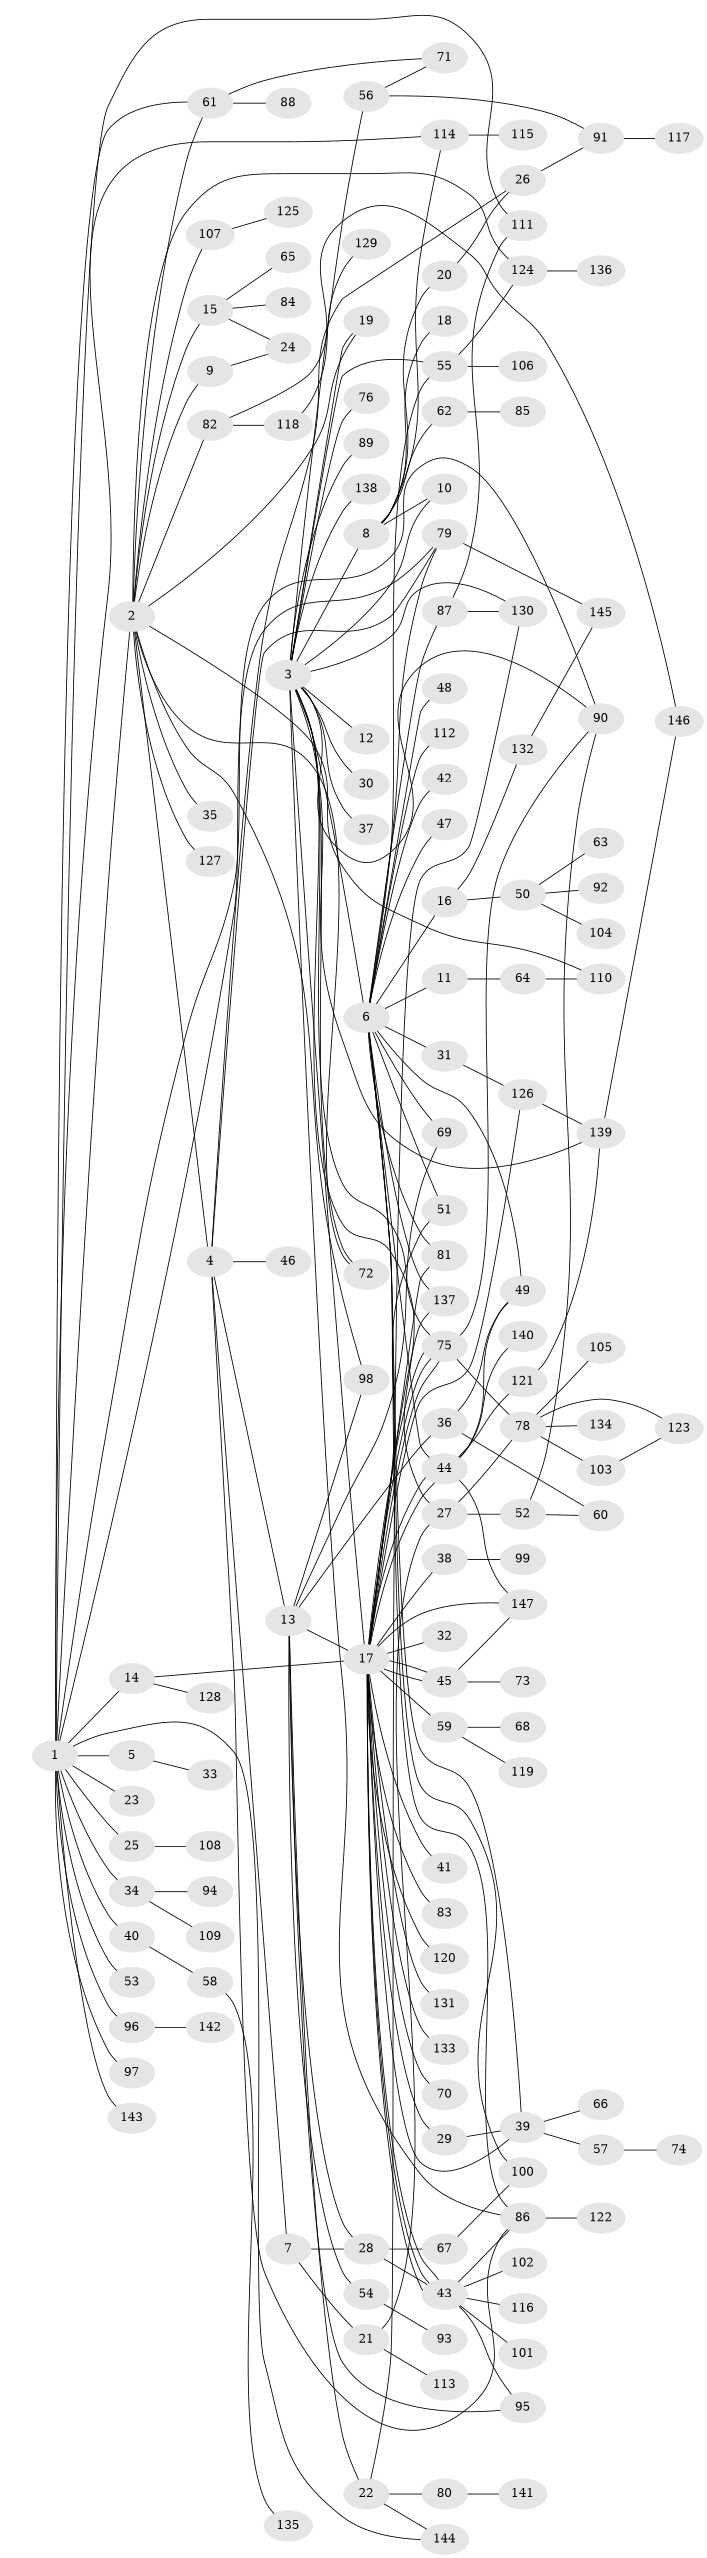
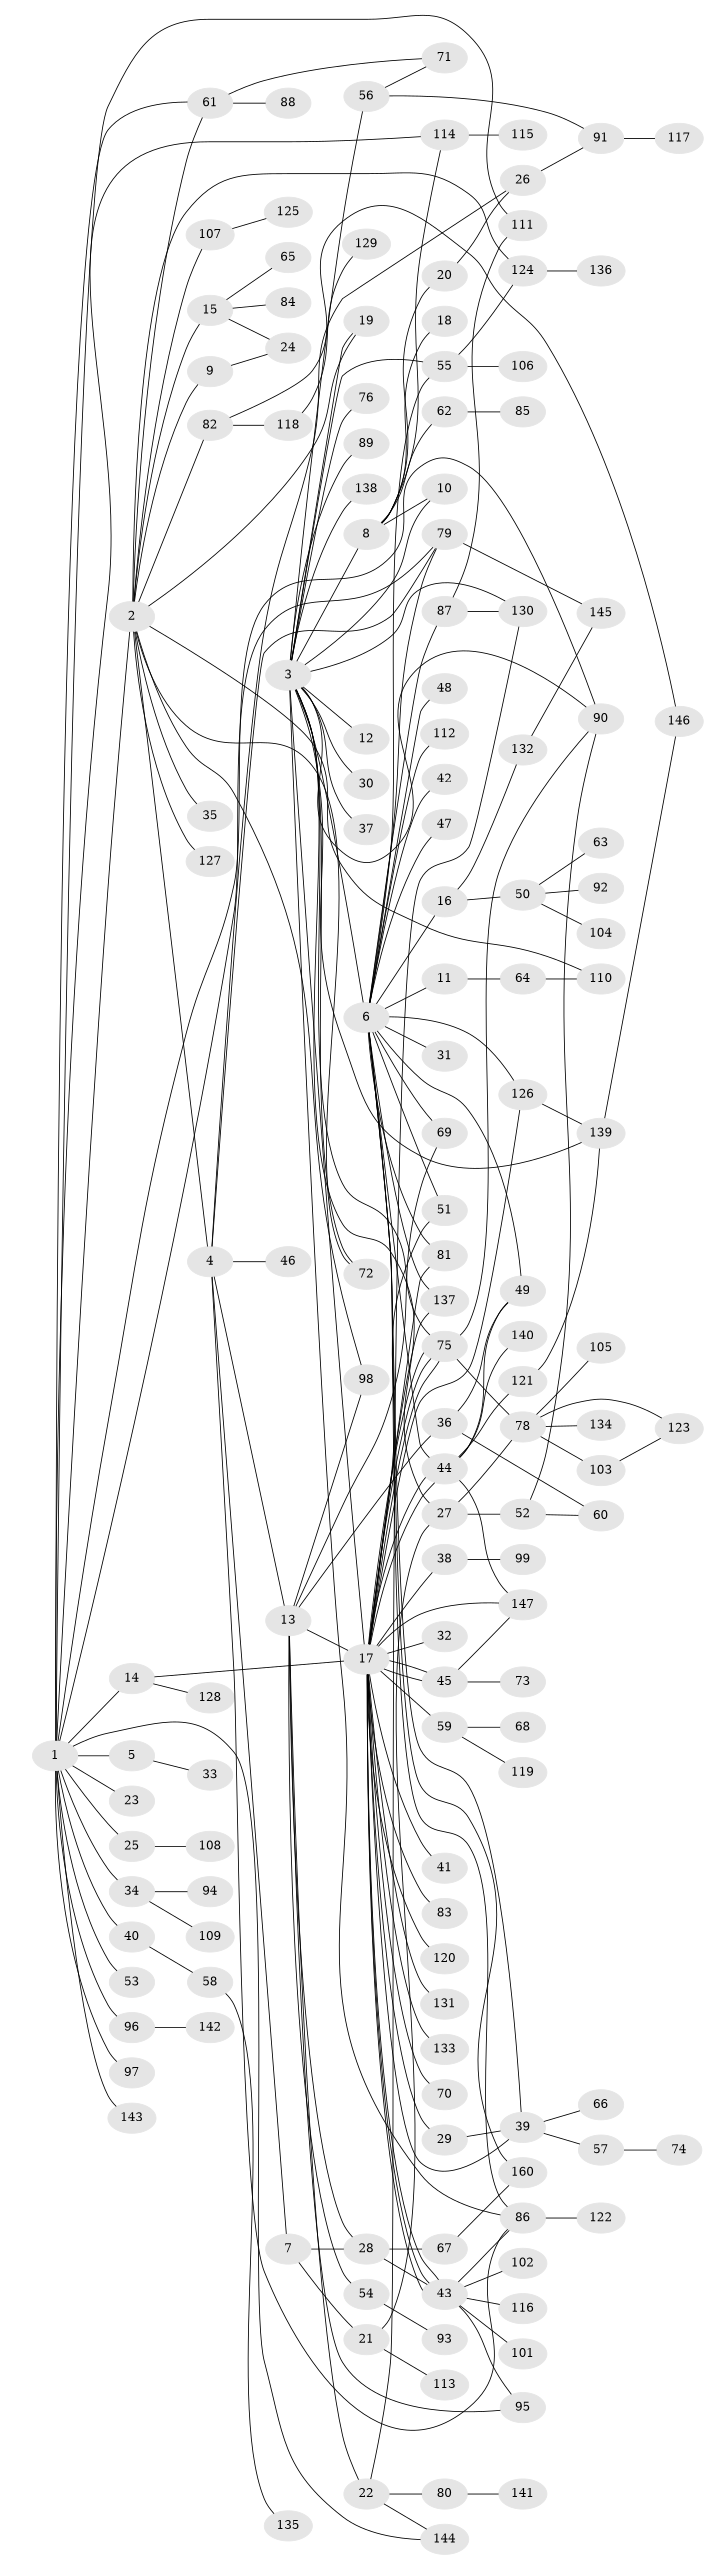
(481, 1074) -> (461, 1030)
(523, 2173) -> (523, 2173)
